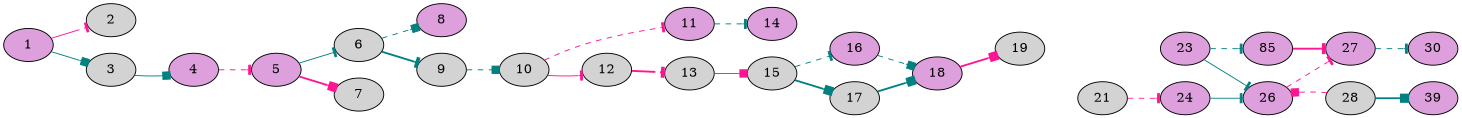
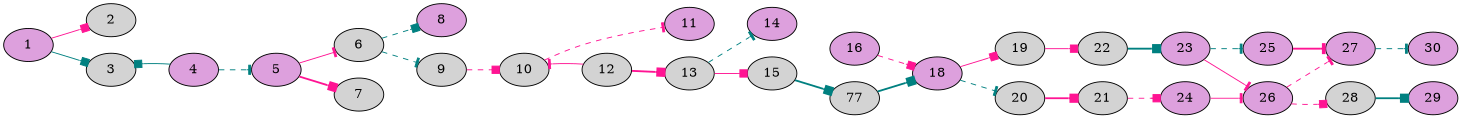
(729, 24) -> (729, 50)
(65, 34) -> (65, 34)
none -> (1103, 49)
(1268, 49) -> (1268, 49)
(398, 57) -> (398, 57)
(316, 58) -> (316, 58)
(892, 60) -> (892, 60)
(811, 62) -> none
(974, 62) -> (974, 62)
(233, 70) -> (233, 70)
(478, 70) -> (478, 70)
(644, 71) -> (644, 71)
(1224, 72) -> (1224, 72)
(148, 76) -> (157, 64)
(563, 76) -> (568, 64)
(1314, 92) -> (1304, 104)
(855, 98) -> (855, 98)
none -> (1020, 98)
(1142, 98) -> (1142, 98)
(1224, 98) -> (1224, 98)
(1433, 98) -> (1433, 98)
